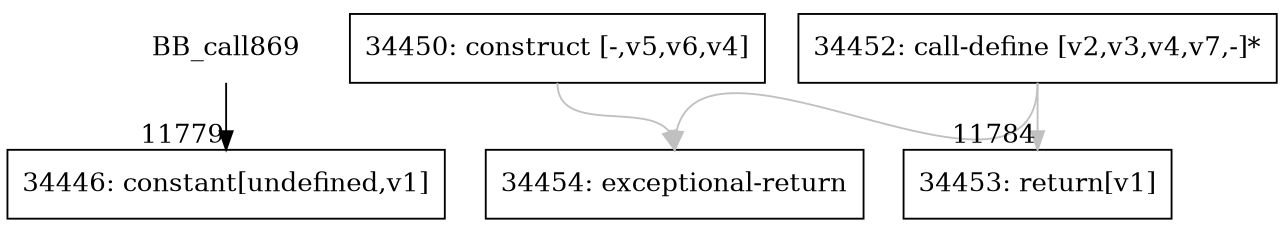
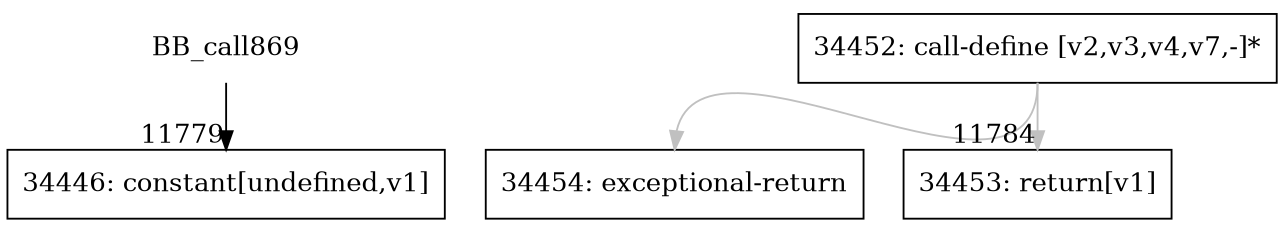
(557, 48) -> none
